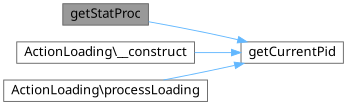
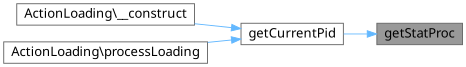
(193, 30) -> (355, 34)
